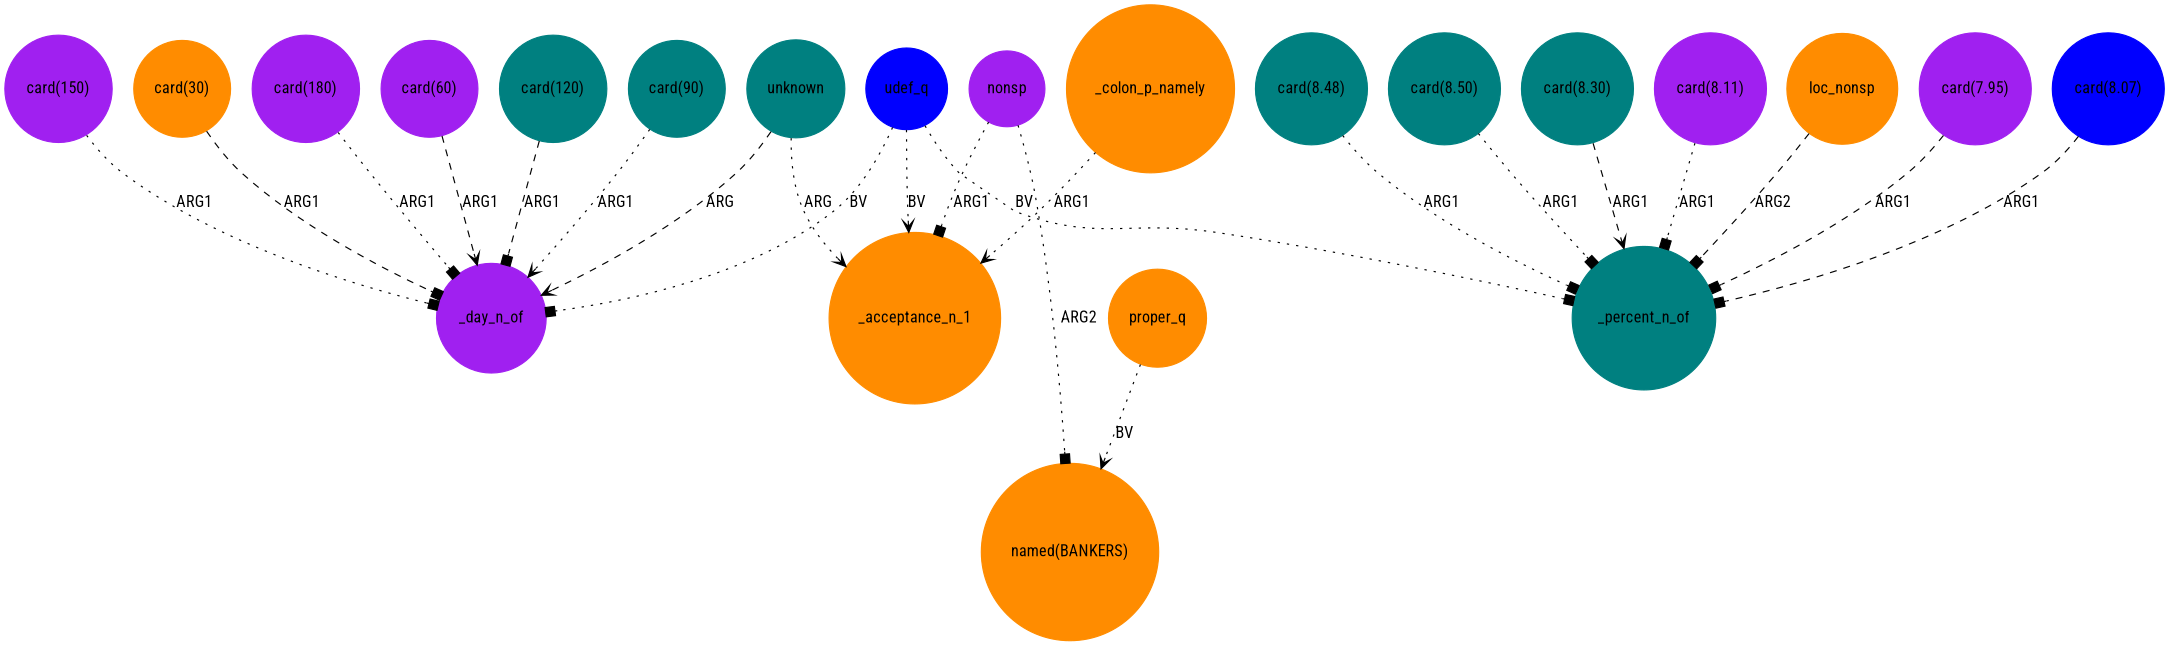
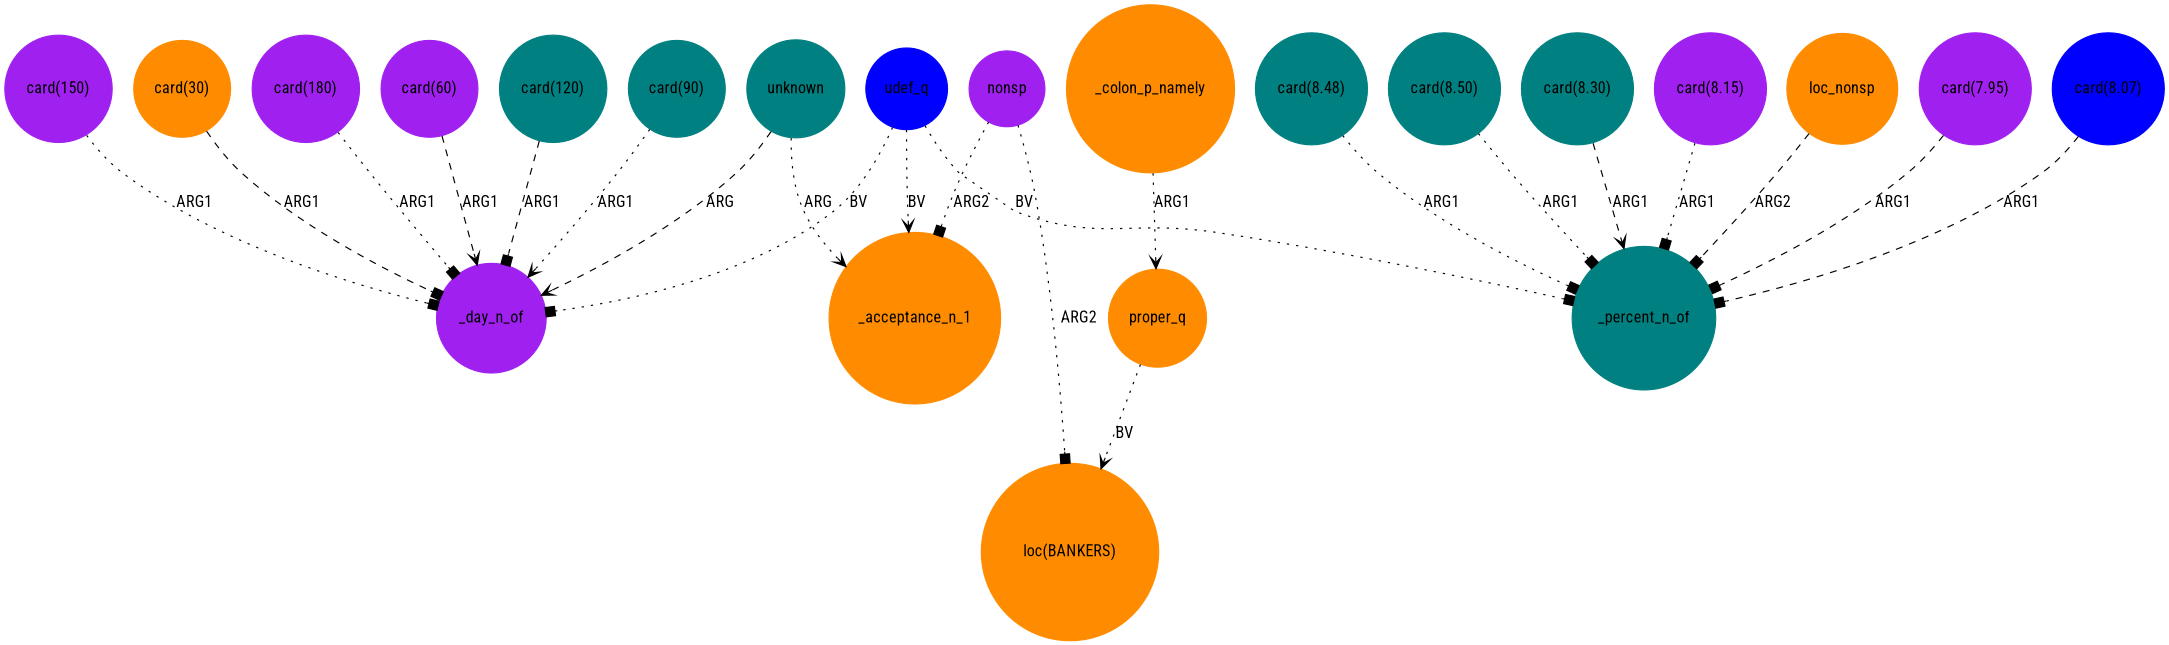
(1710, 89) -> (1710, 89)
(971, 203) -> (971, 203)
(1044, 206) -> (1154, 215)
(1070, 552) -> (1070, 552)
